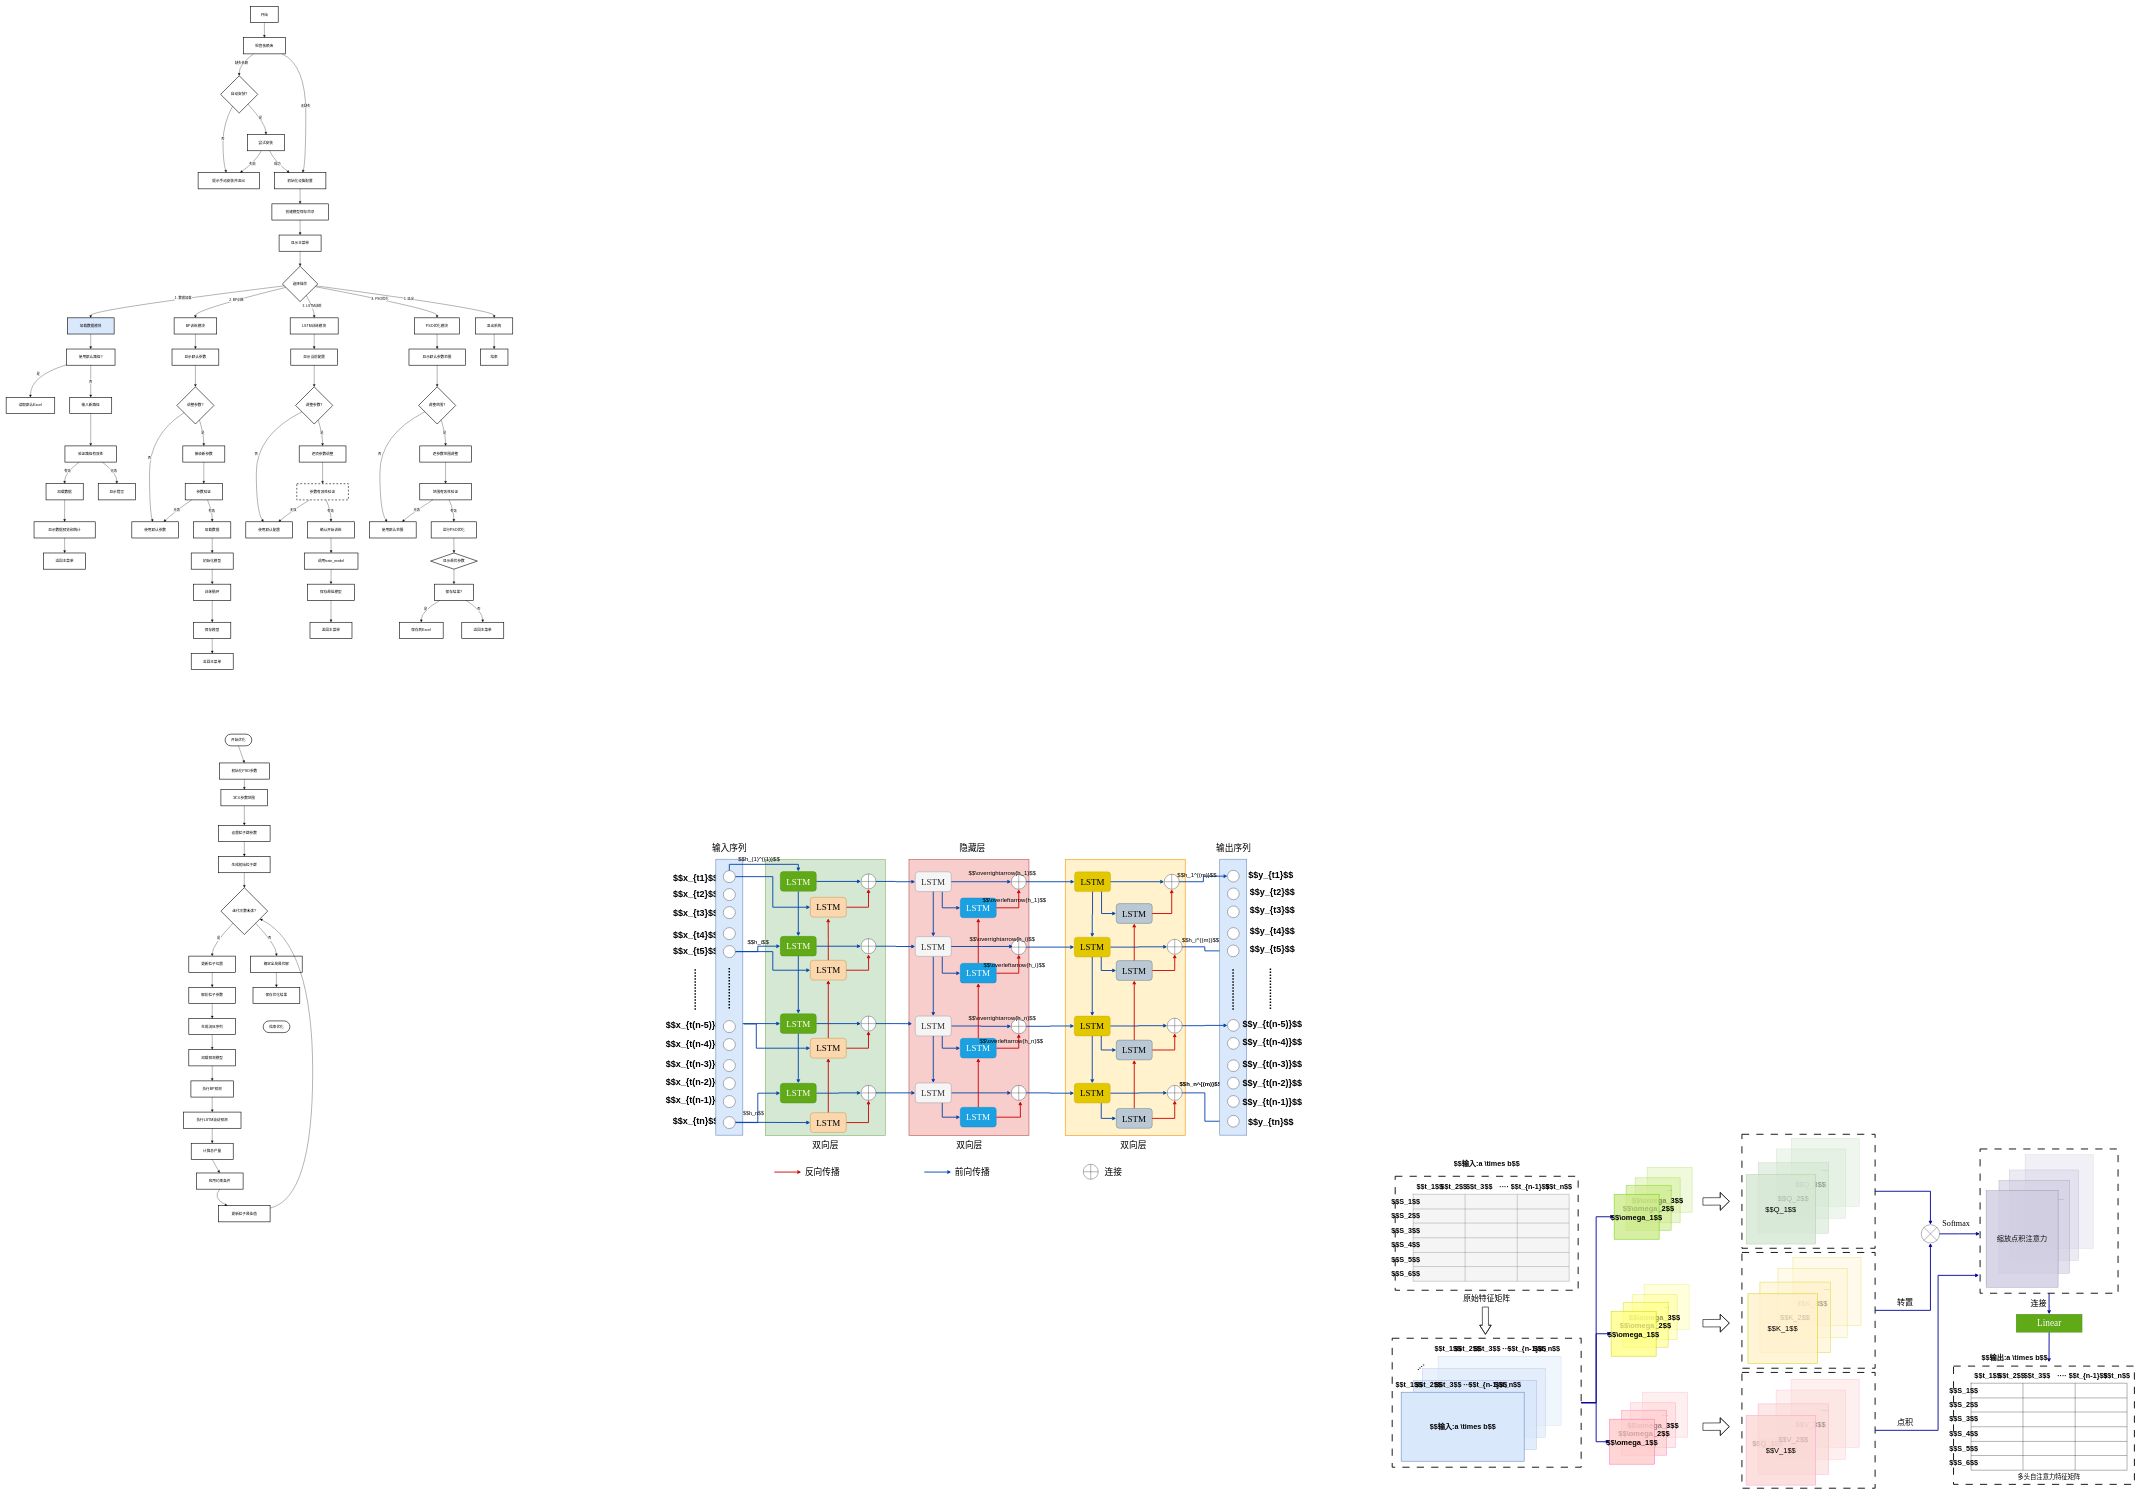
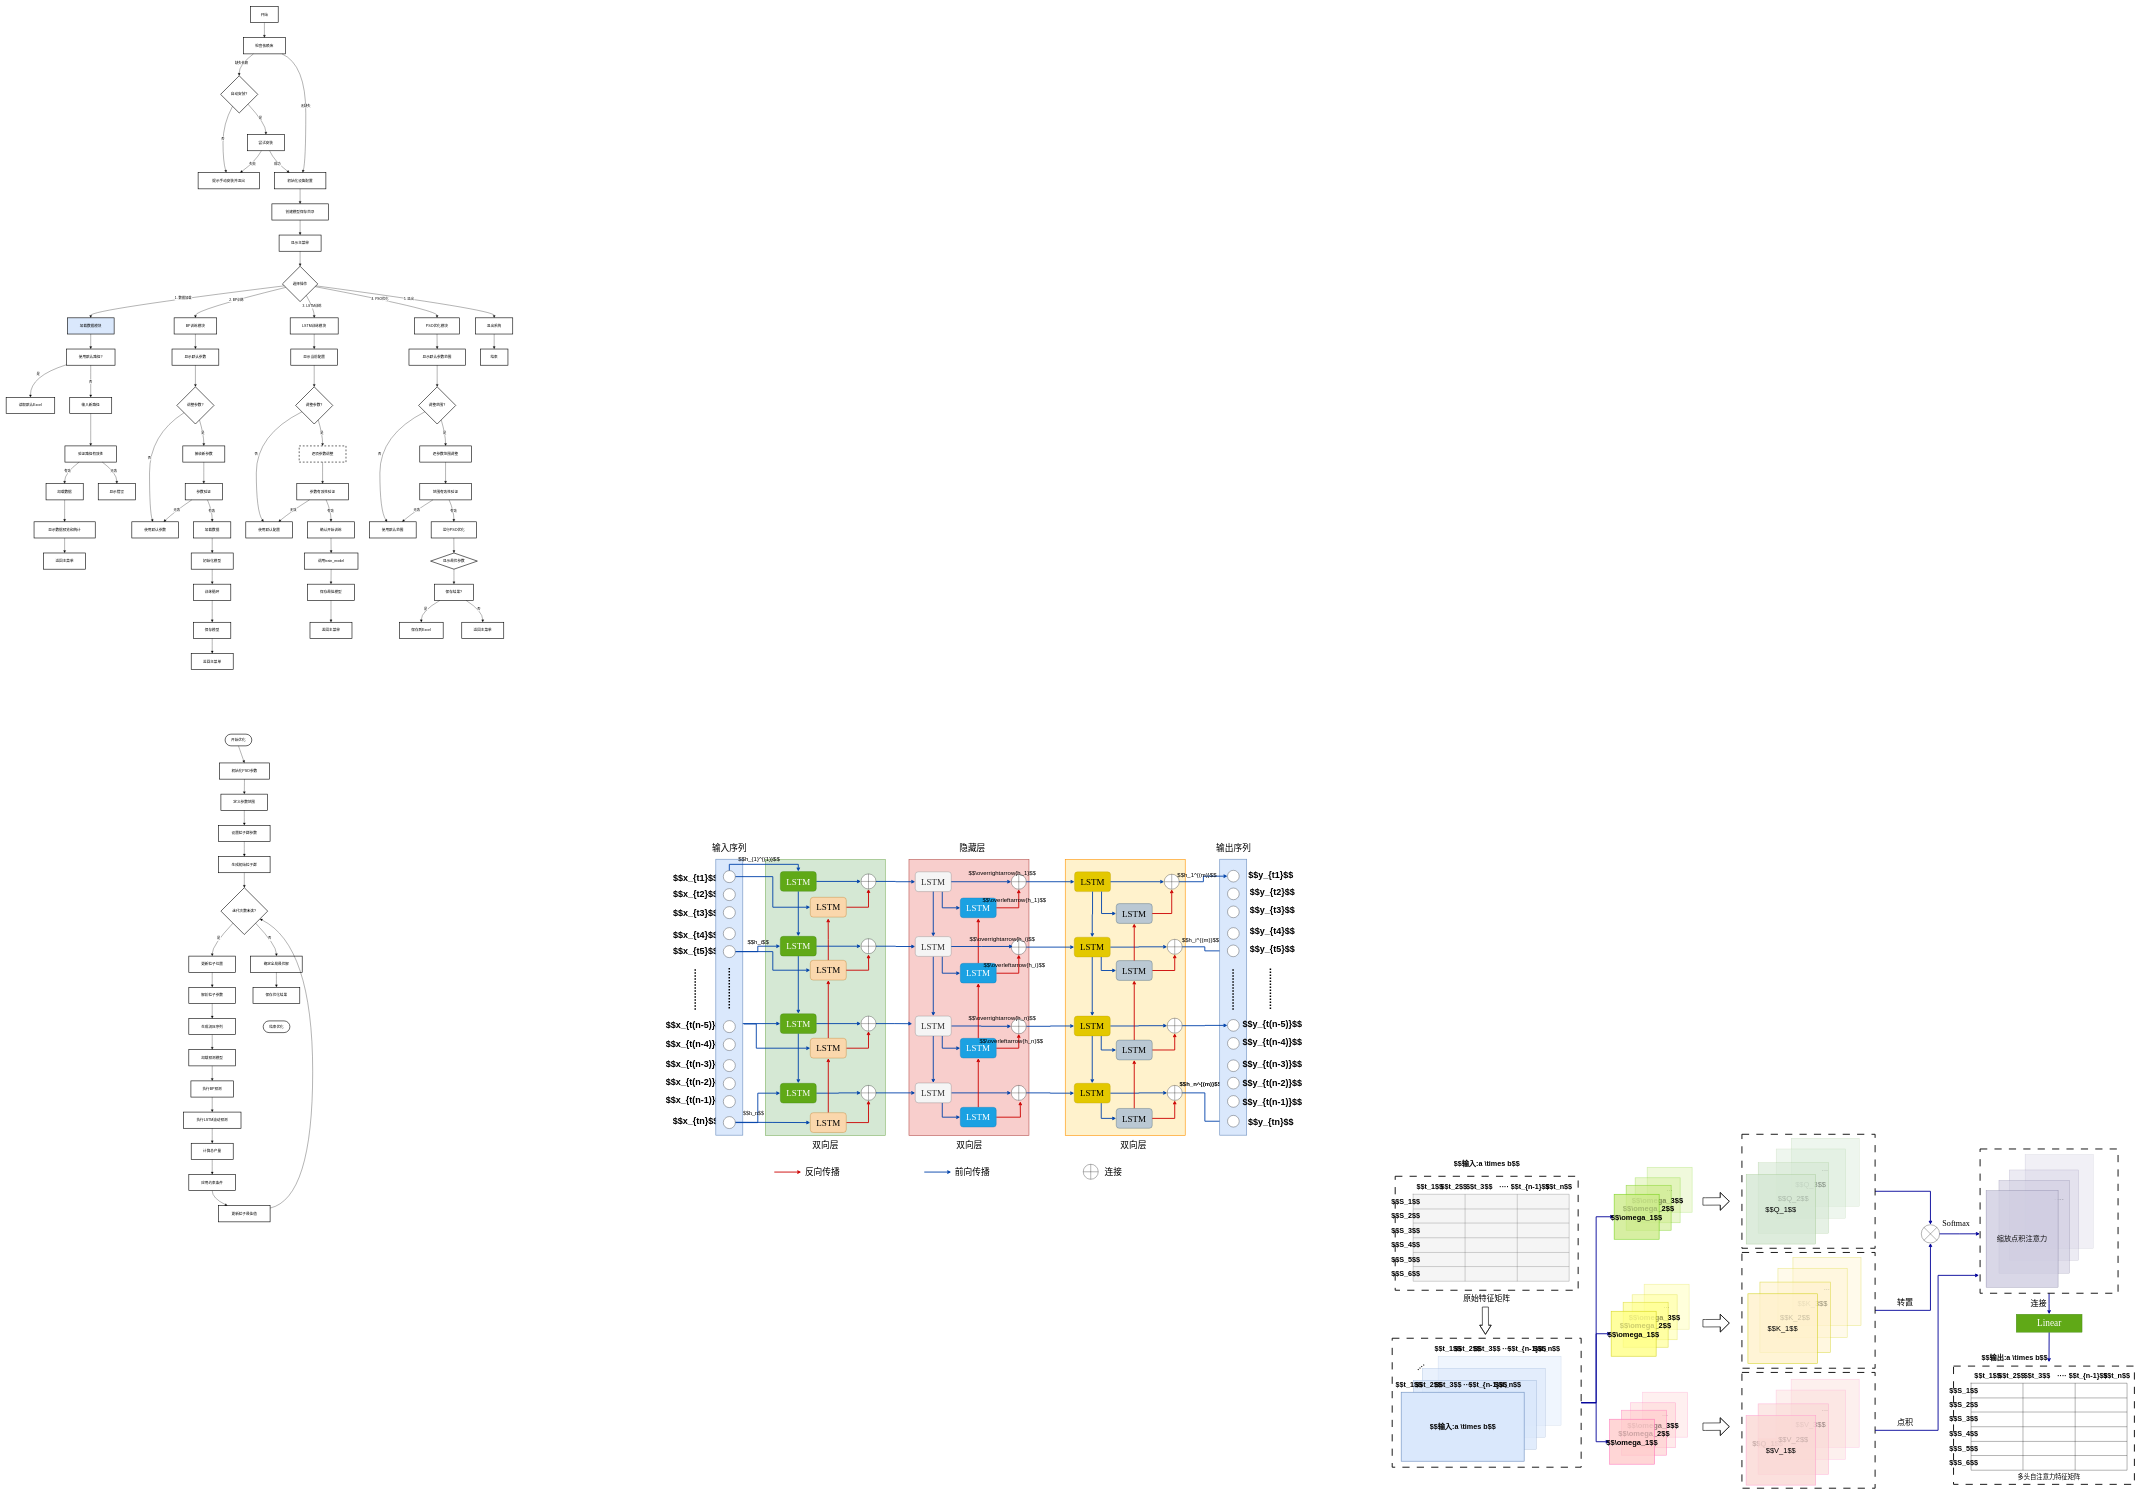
(323, 454) -> (323, 454)
(323, 492) -> (323, 492)
(244, 798) -> (244, 802)
(220, 1181) -> (212, 1182)
